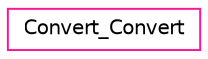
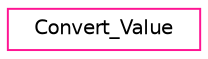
(104, 29) -> (104, 29)
